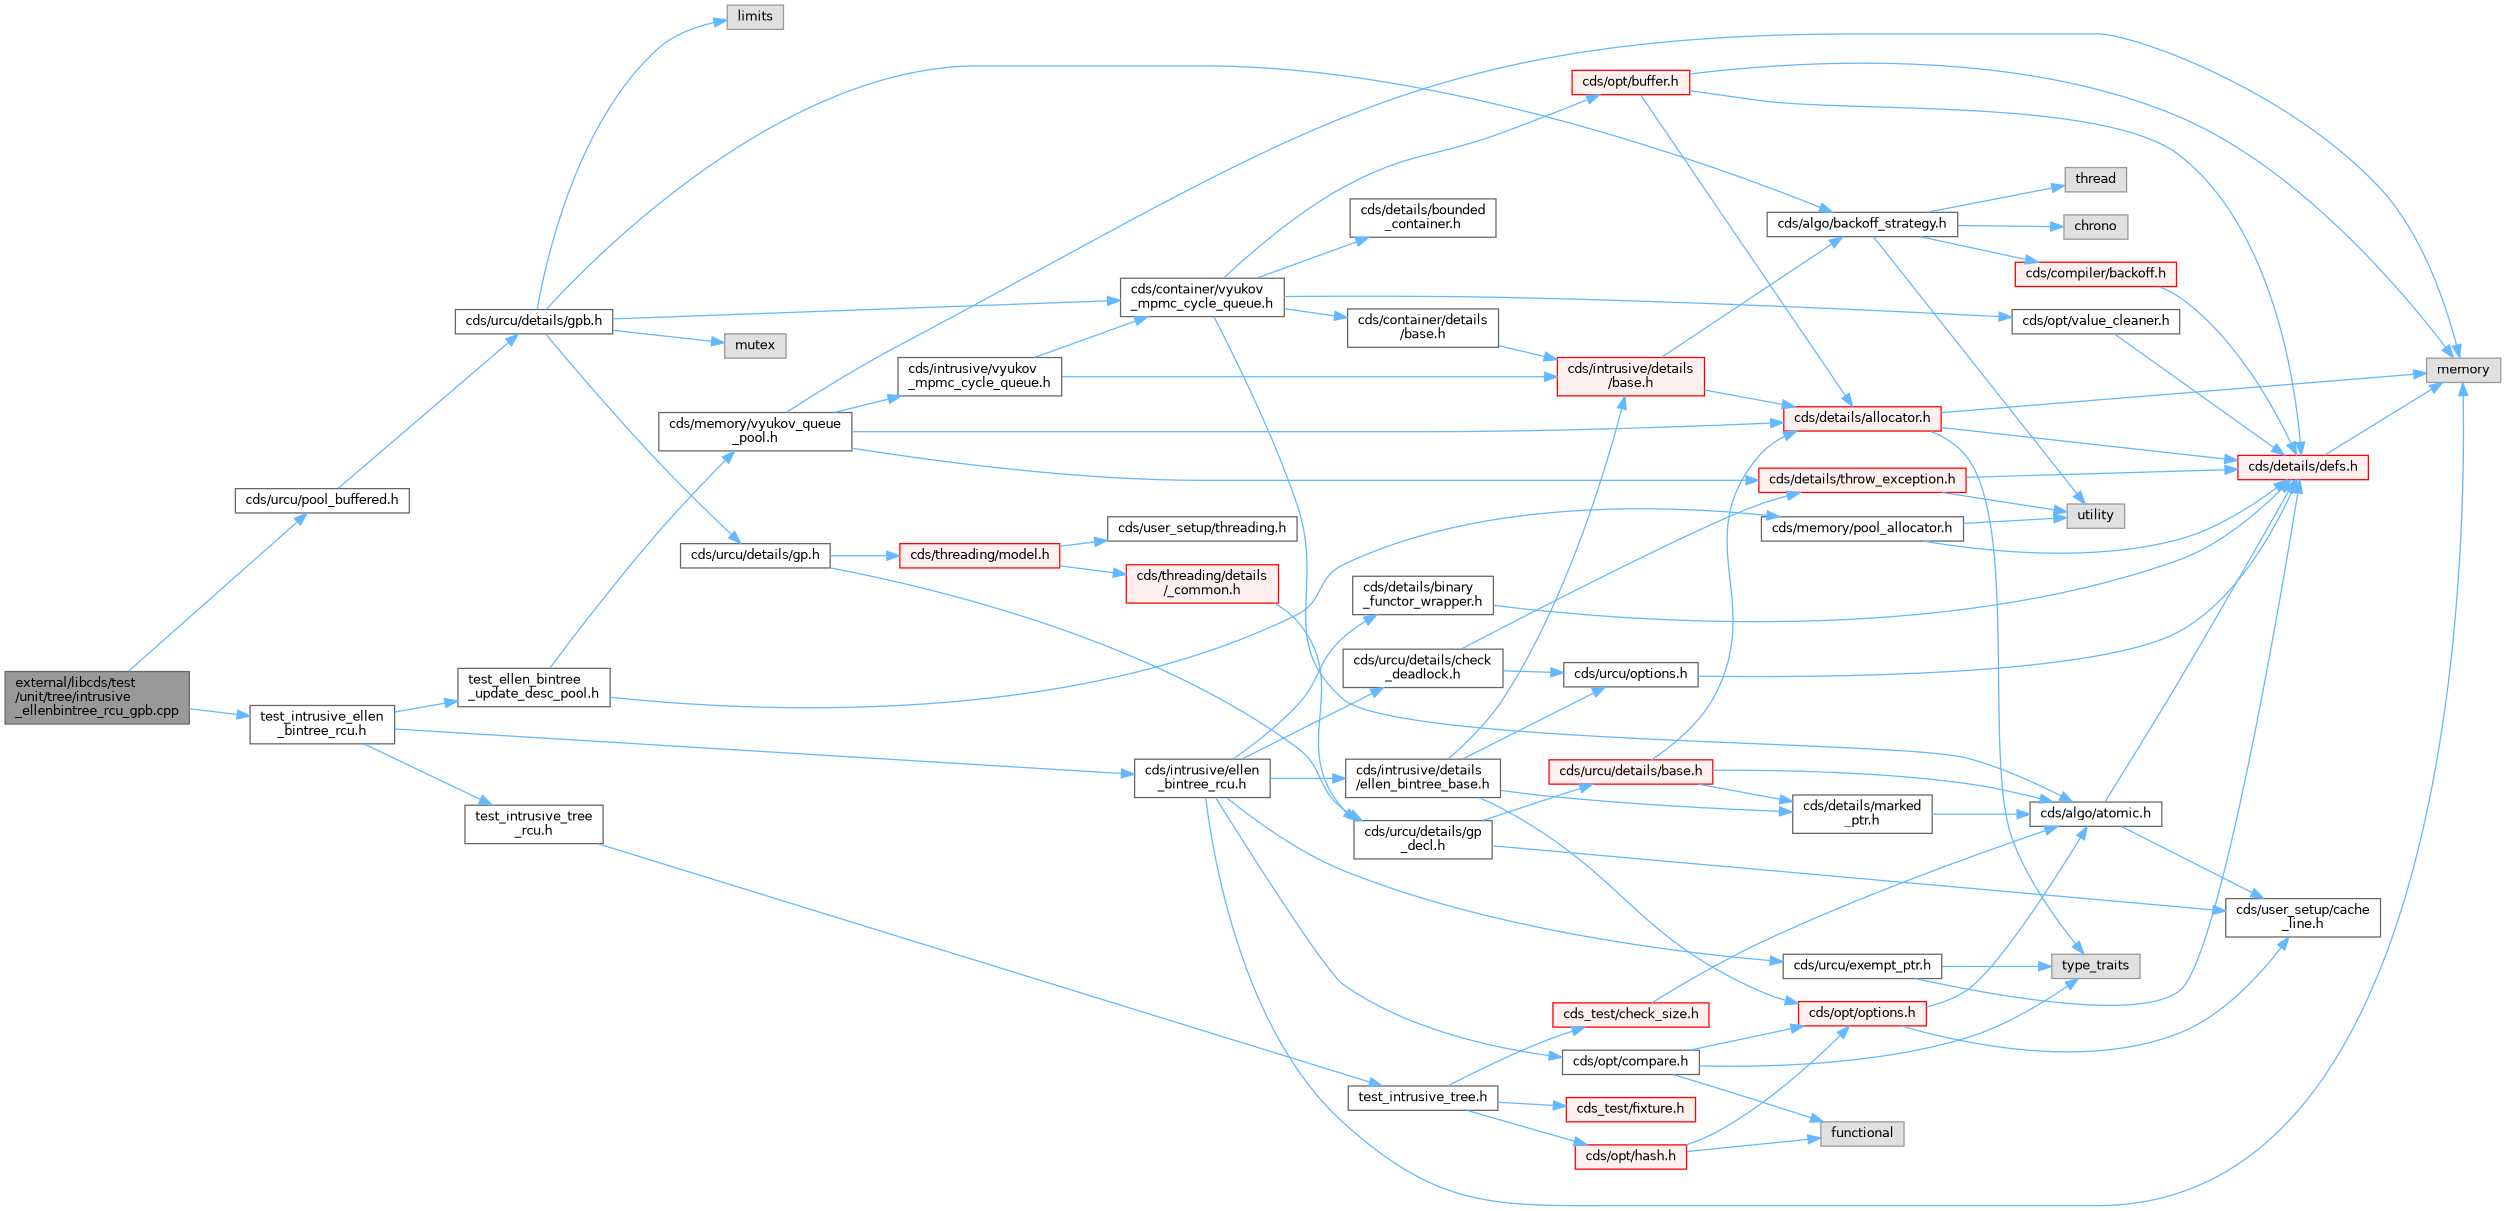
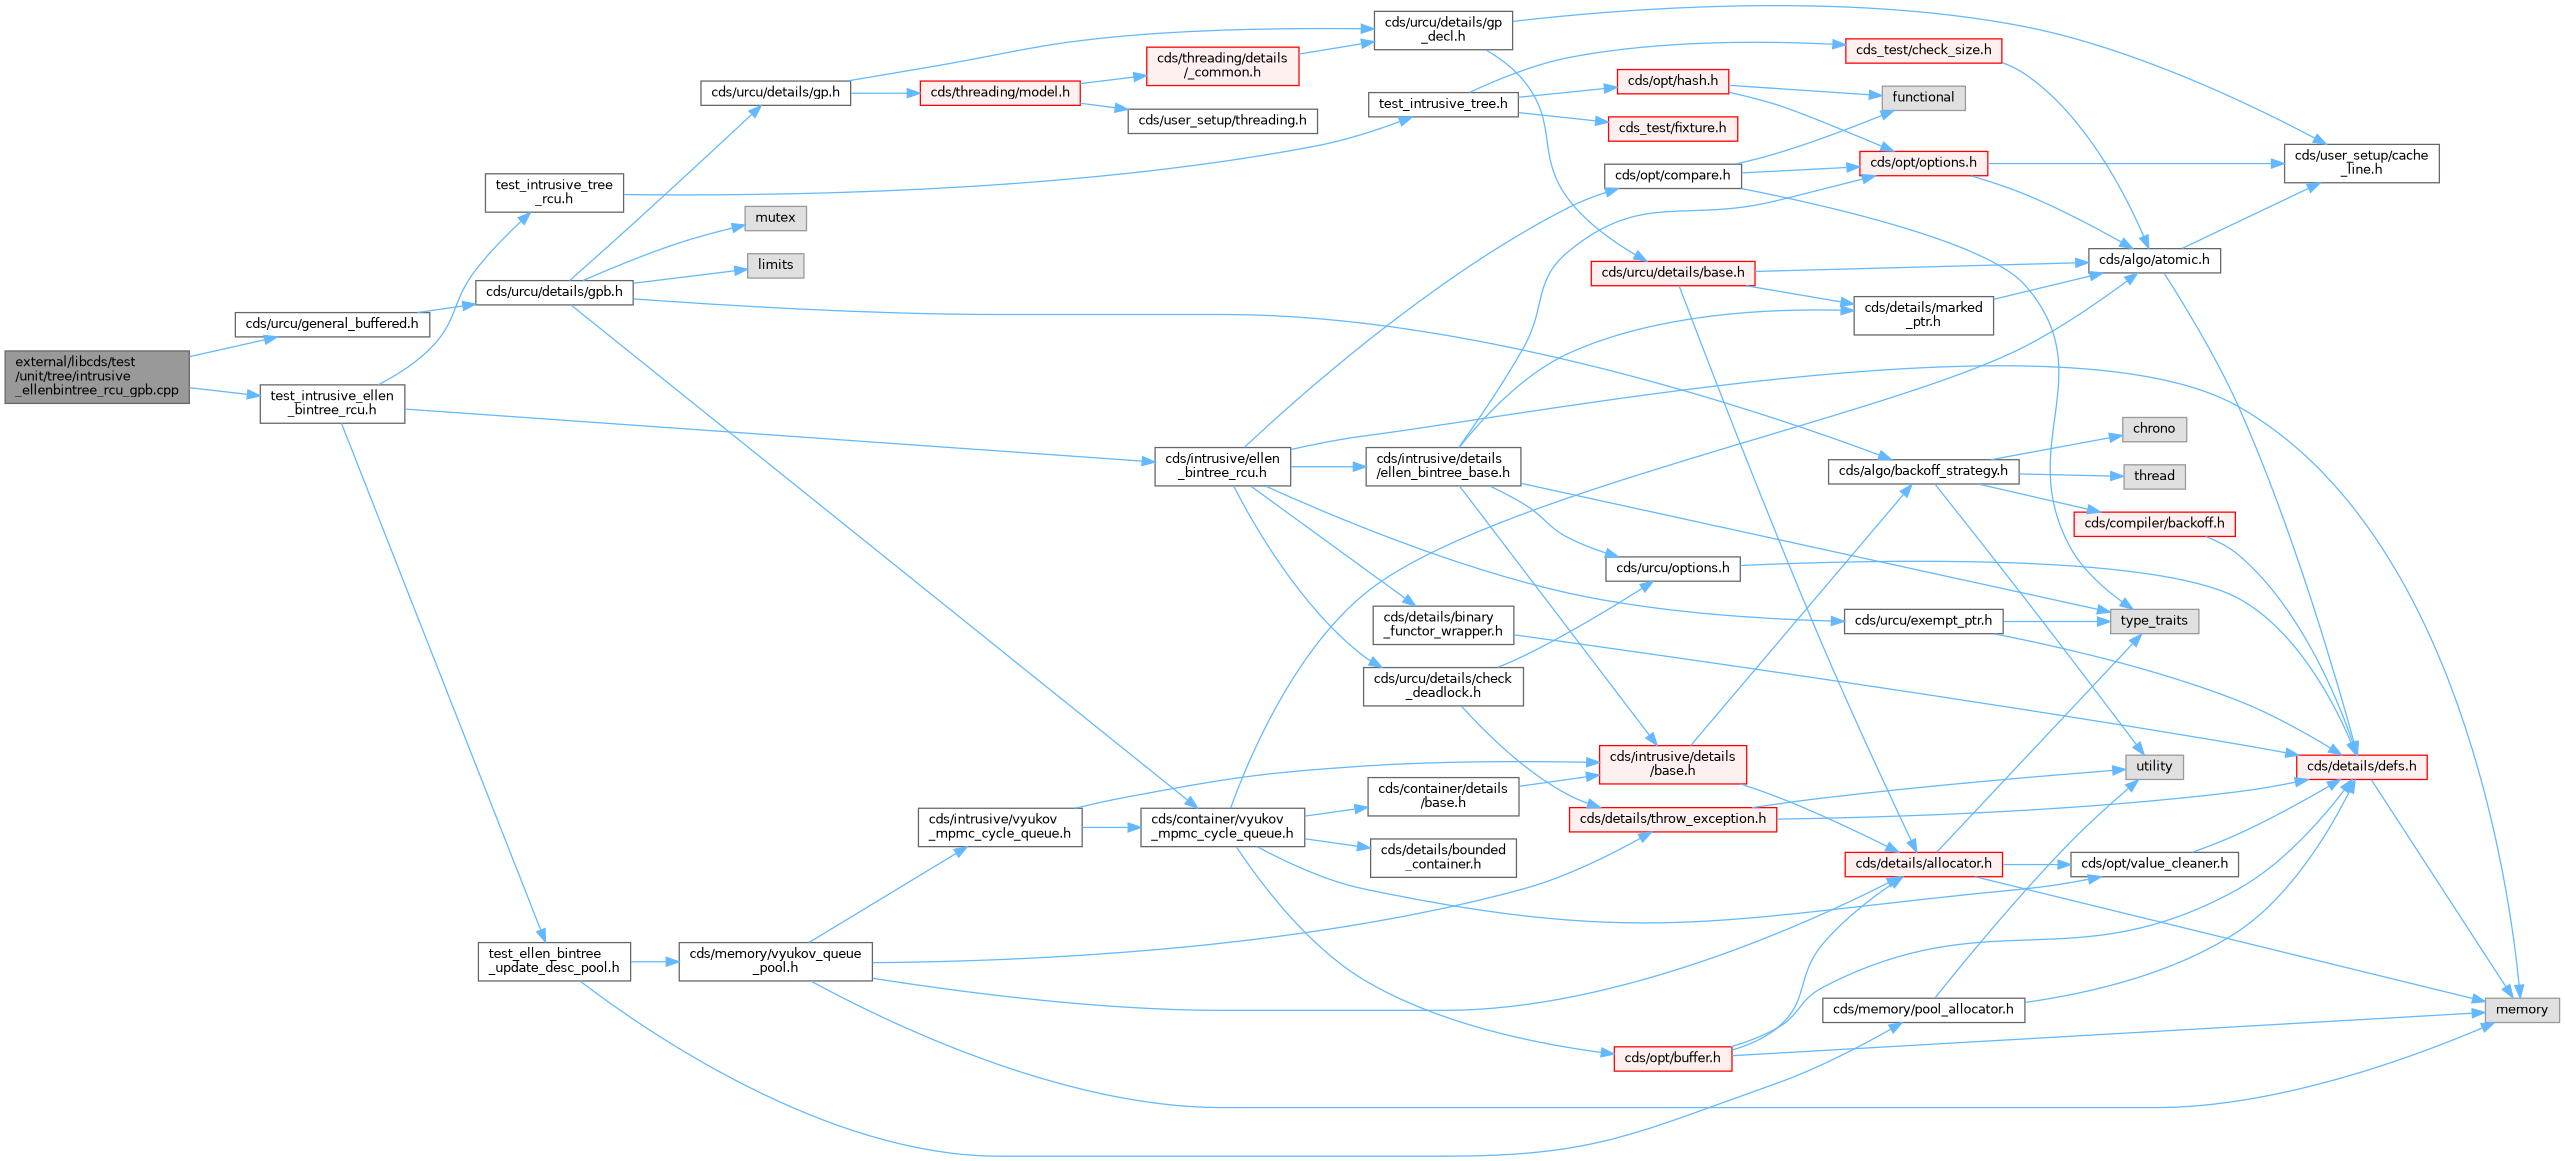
(2083, 443) -> (2030, 865)
(322, 501) -> (333, 325)
none -> (1809, 546)
